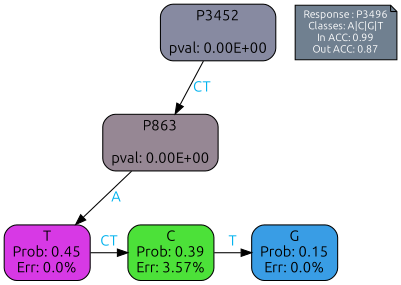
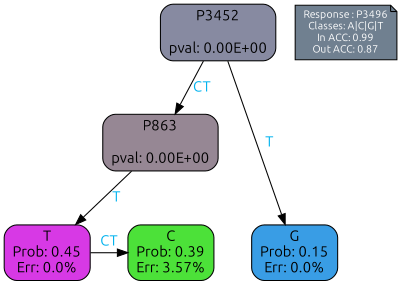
(116, 198) -> (116, 198)
(228, 253) -> (255, 138)
